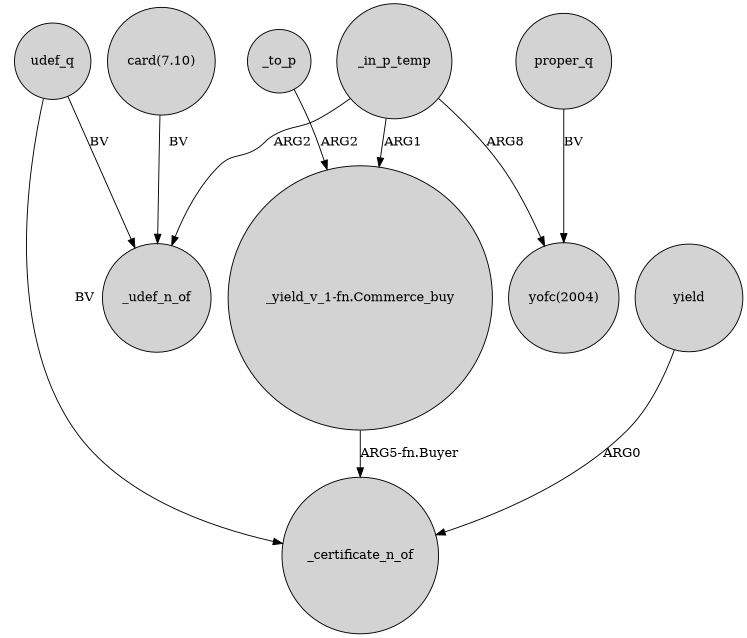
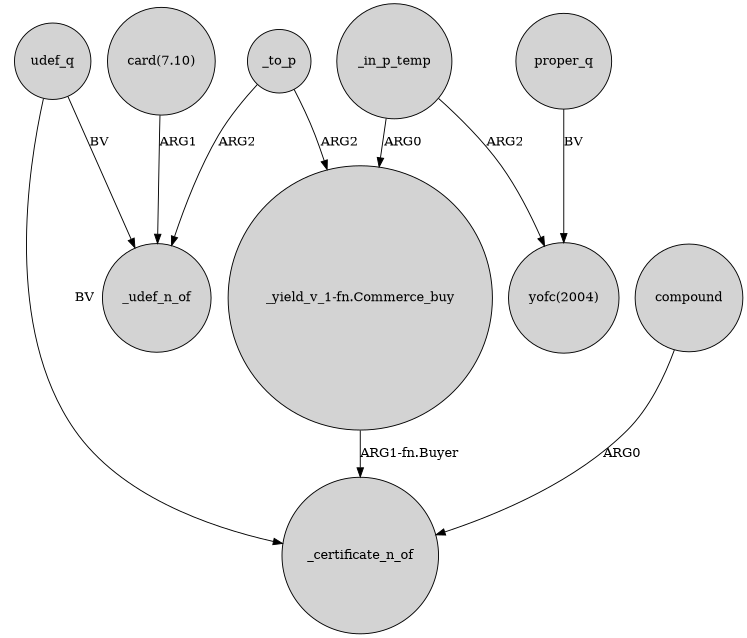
(178, 142) -> (178, 142)
(403, 142) -> (403, 142)
(505, 142) -> (505, 142)
(249, 153) -> (208, 156)
(689, 298) -> (689, 298)
(410, 454) -> (410, 454)
